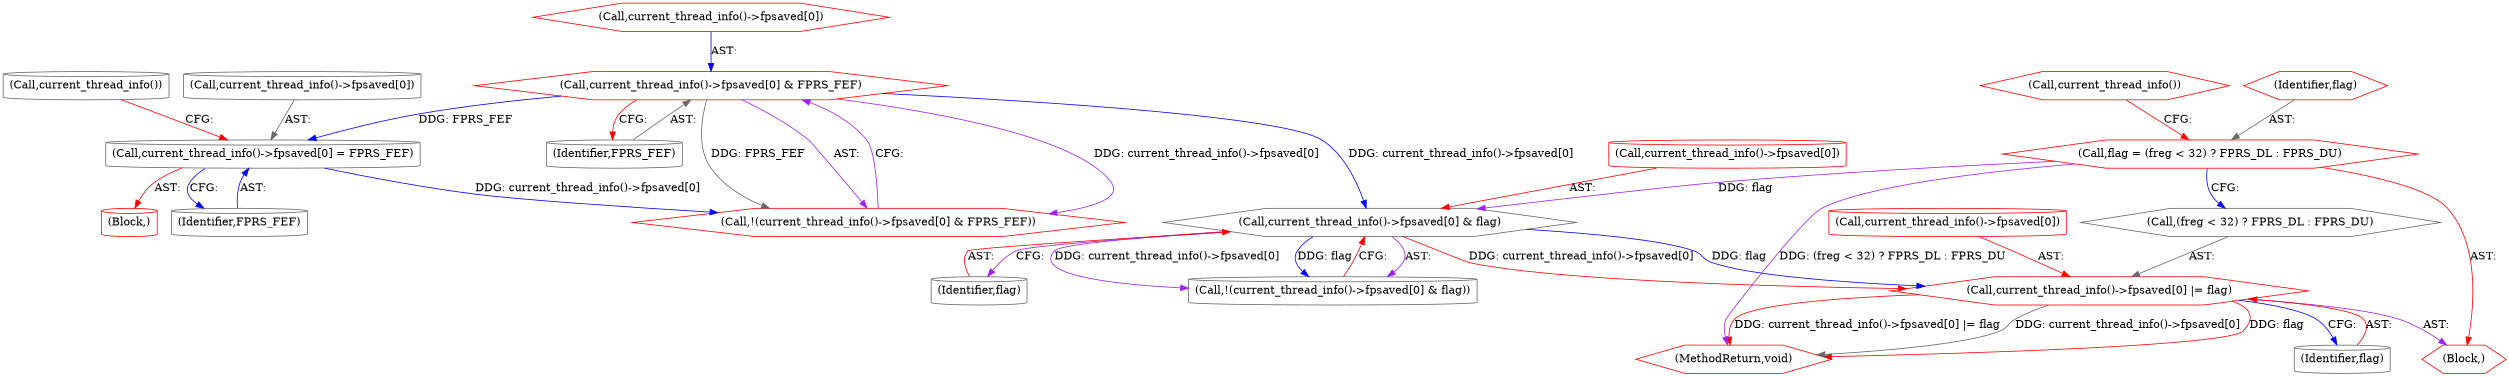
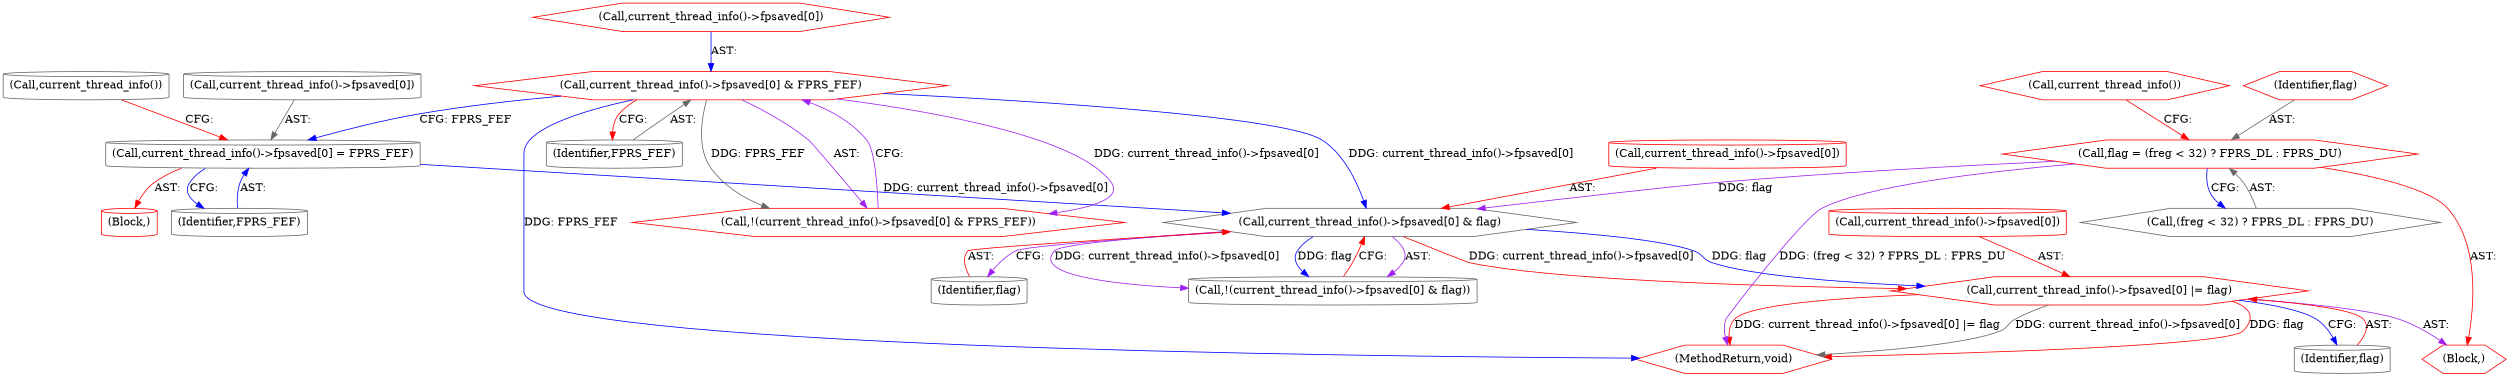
(466, 120) -> (466, 120)
(516, 198) -> (821, 189)
(2183, 255) -> (2248, 190)
none -> (942, 344)
